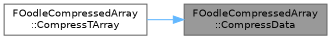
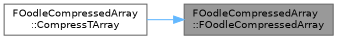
(256, 20) -> (259, 20)
